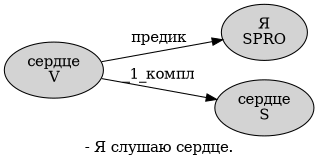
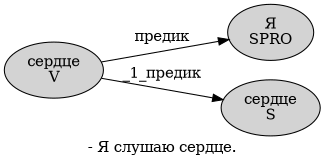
(159, 75) -> (162, 74)
